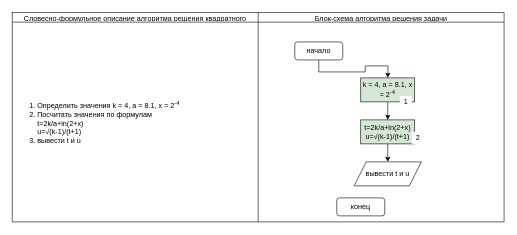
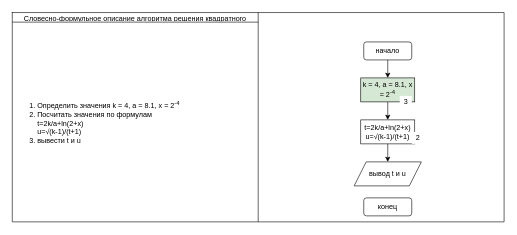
(381, 17) -> none
(319, 51) -> (388, 51)
(406, 102) -> (406, 102)
(388, 132) -> (388, 132)
(388, 174) -> (388, 174)
(361, 207) -> (388, 207)
